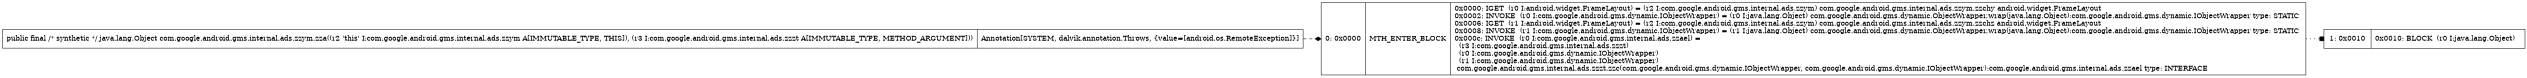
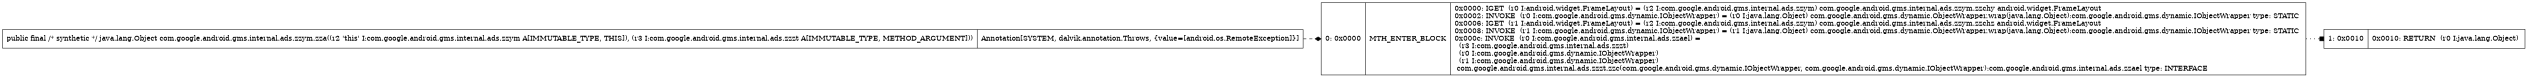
(2446, 39) -> (2447, 39)
